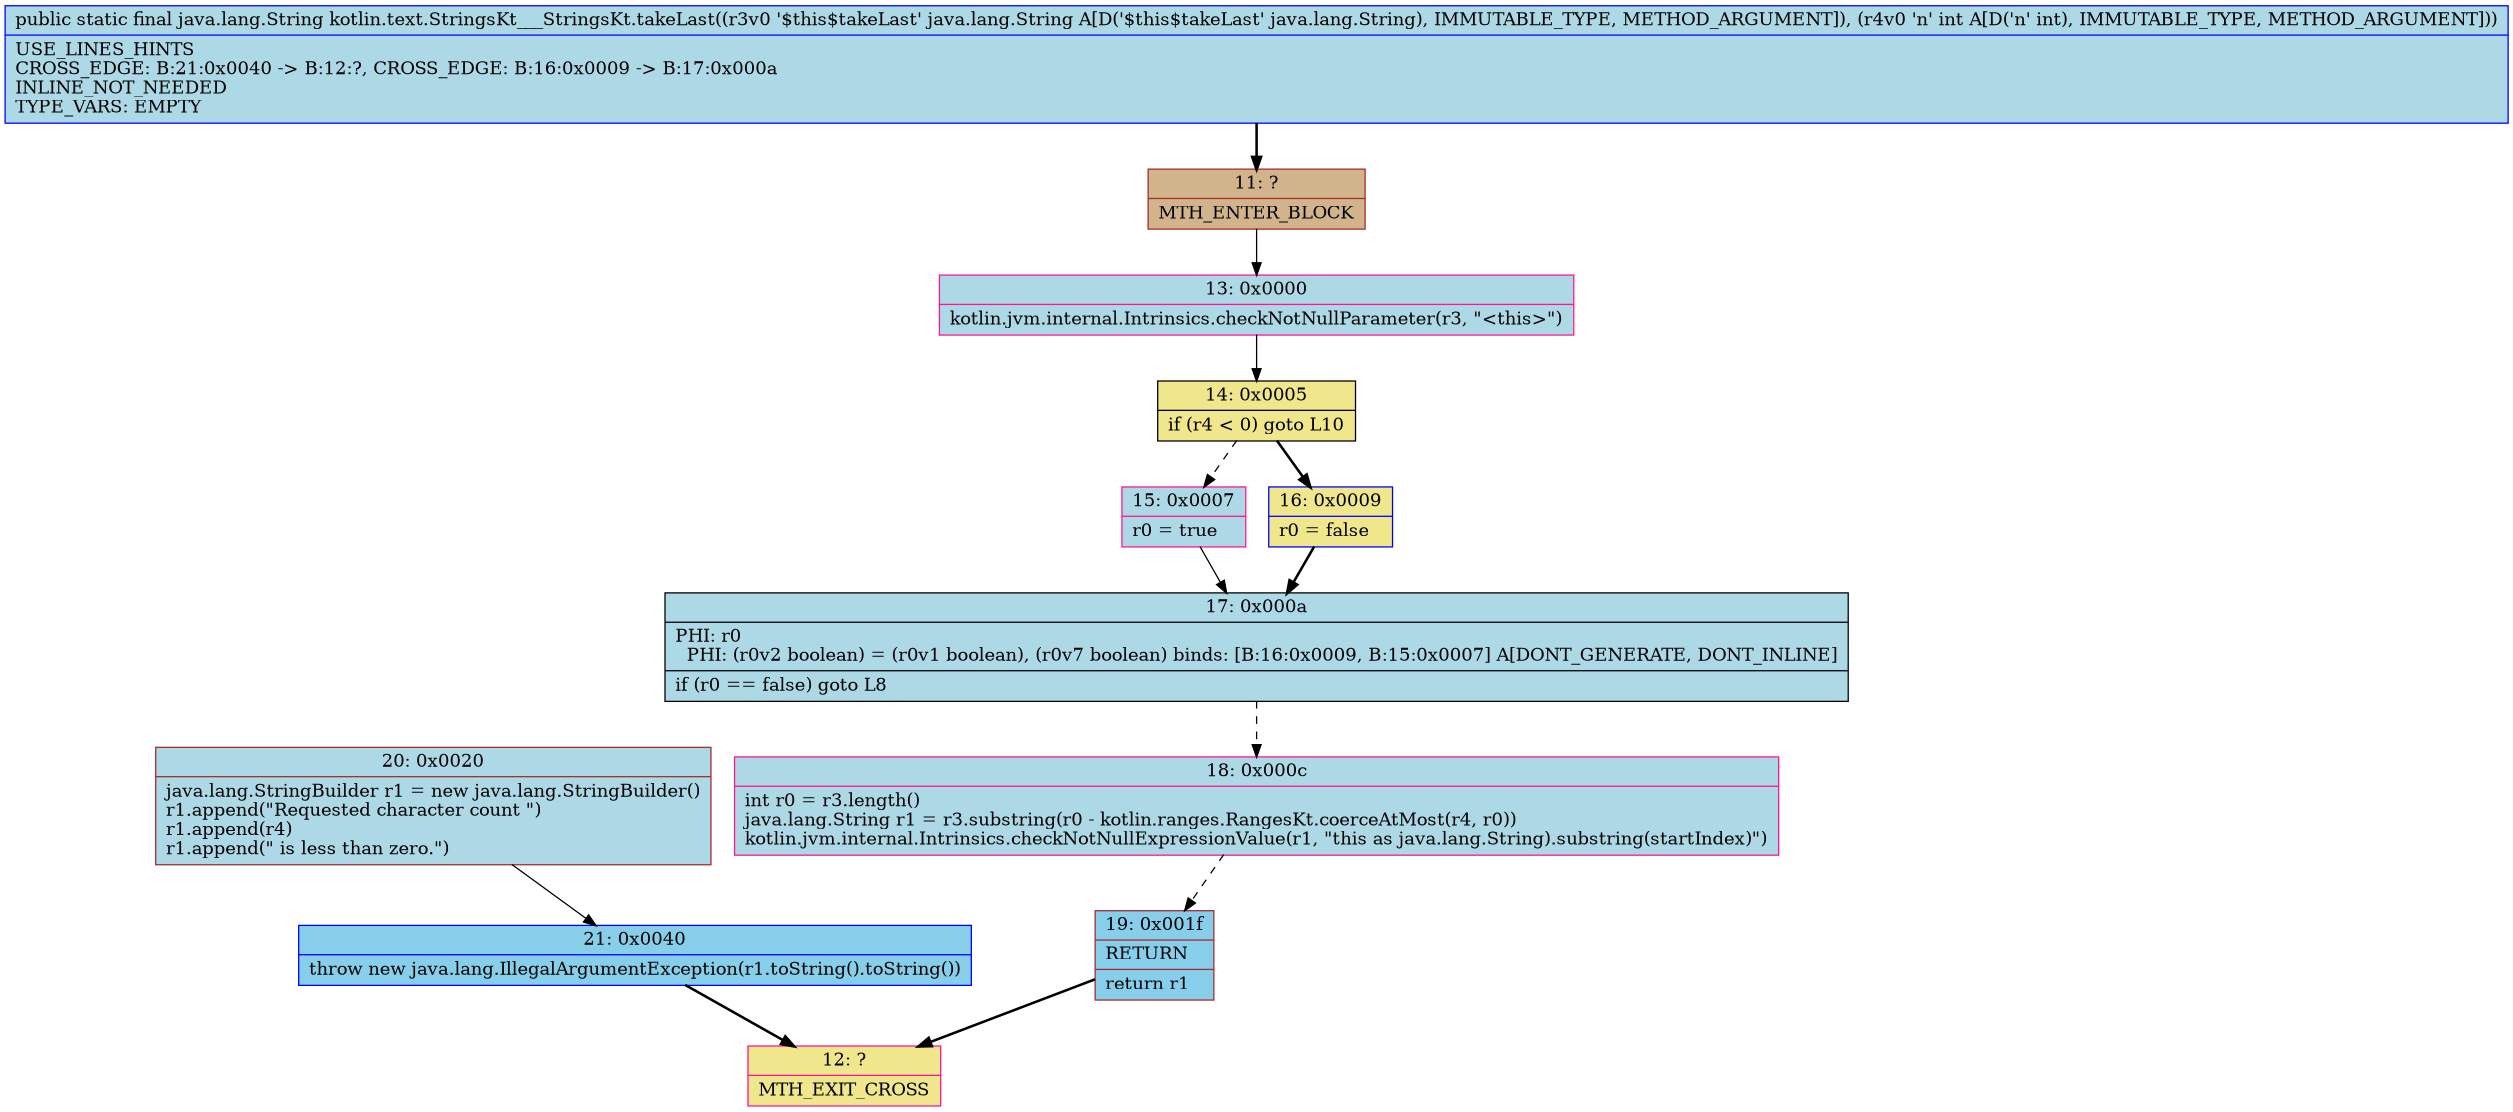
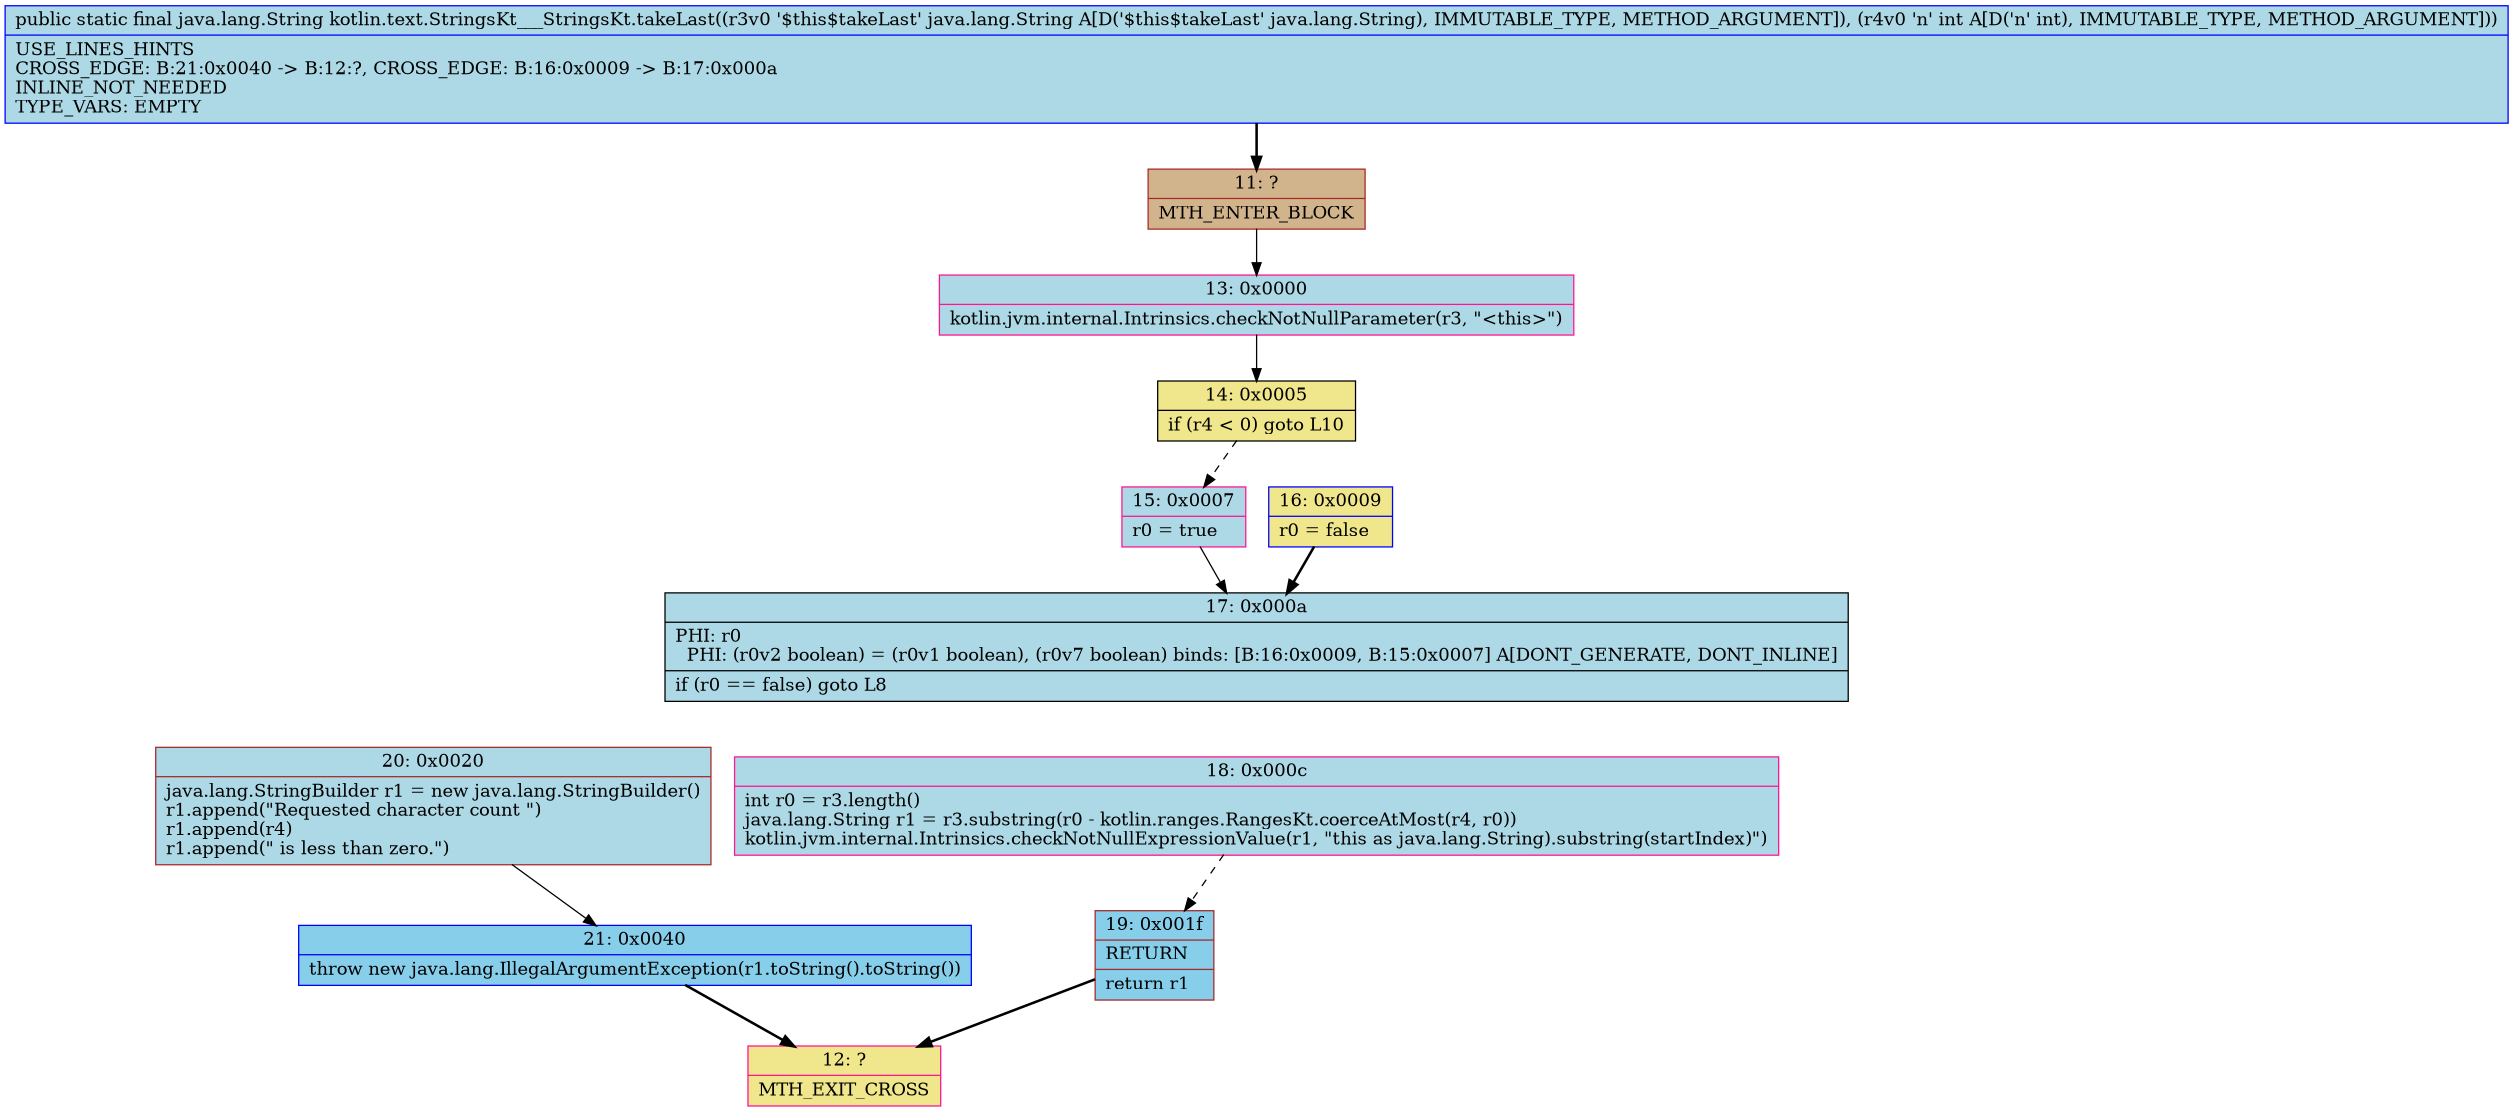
(1290, 459) -> none
(1257, 723) -> none
